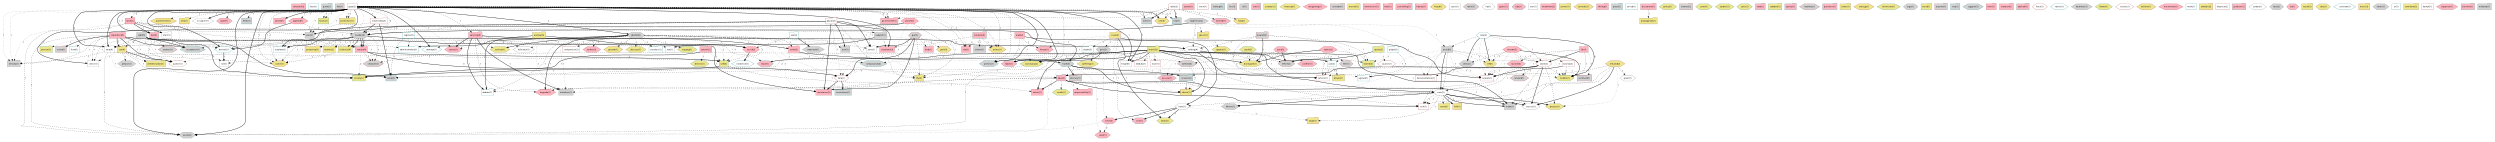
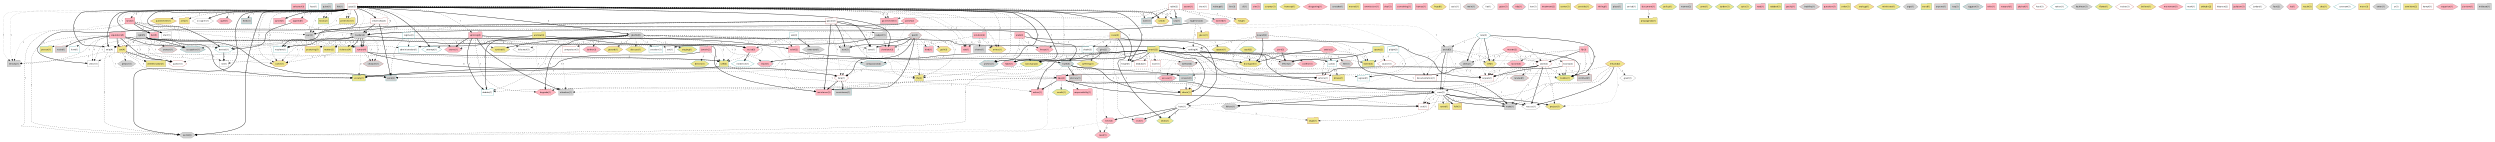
none -> (881, 44)
(783, 53) -> none
